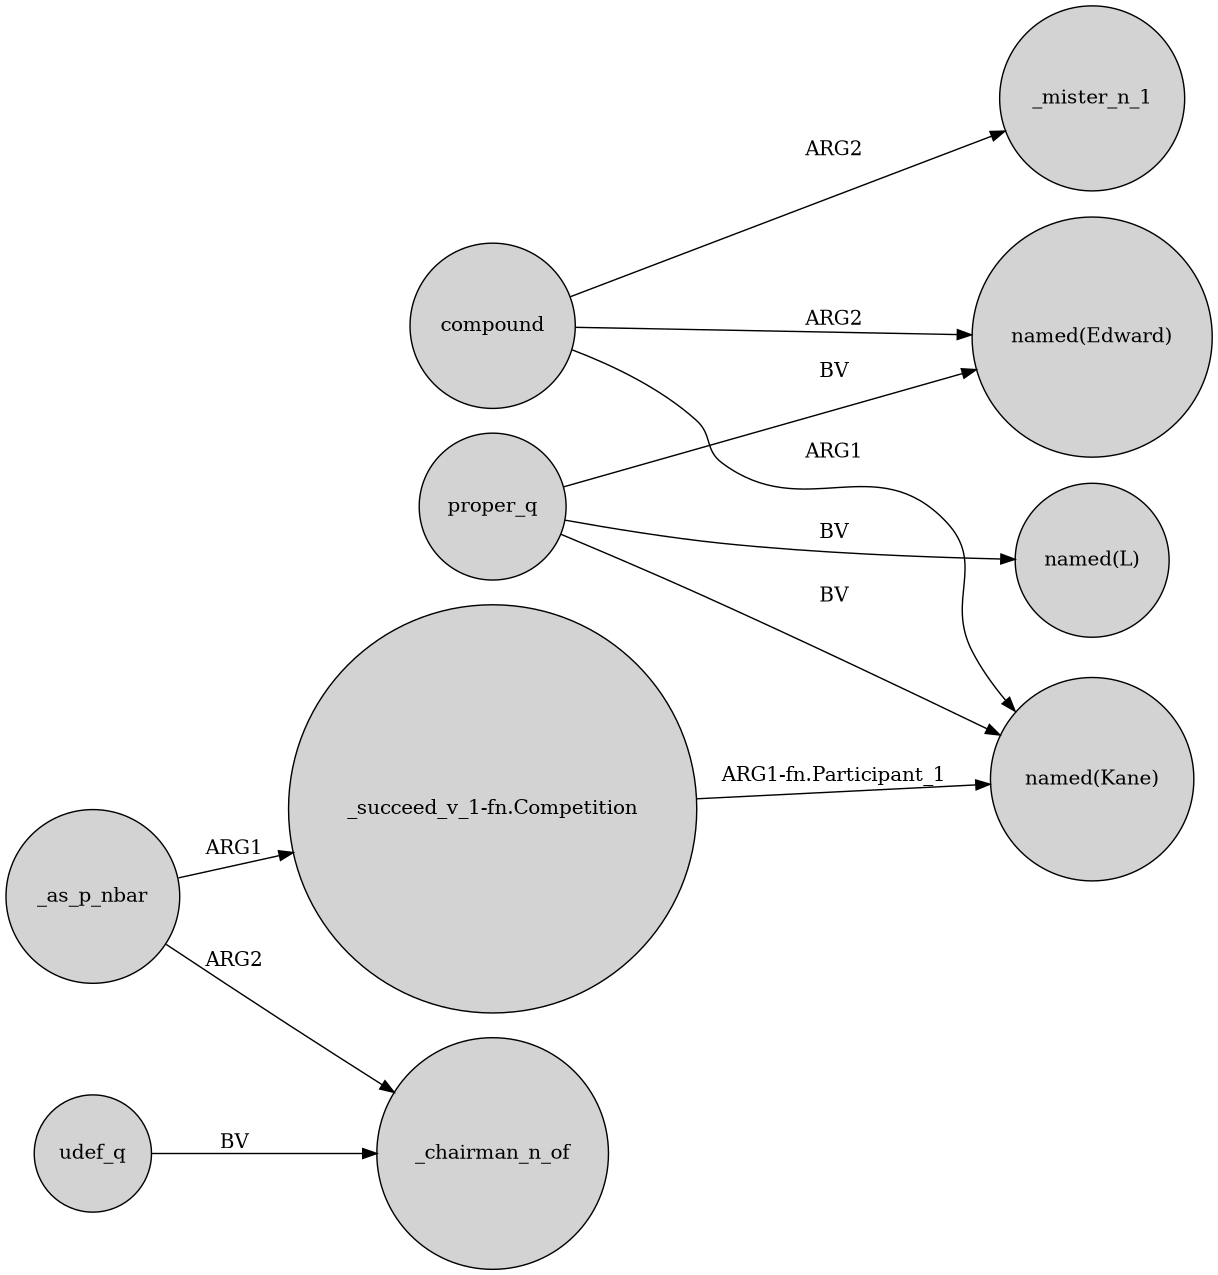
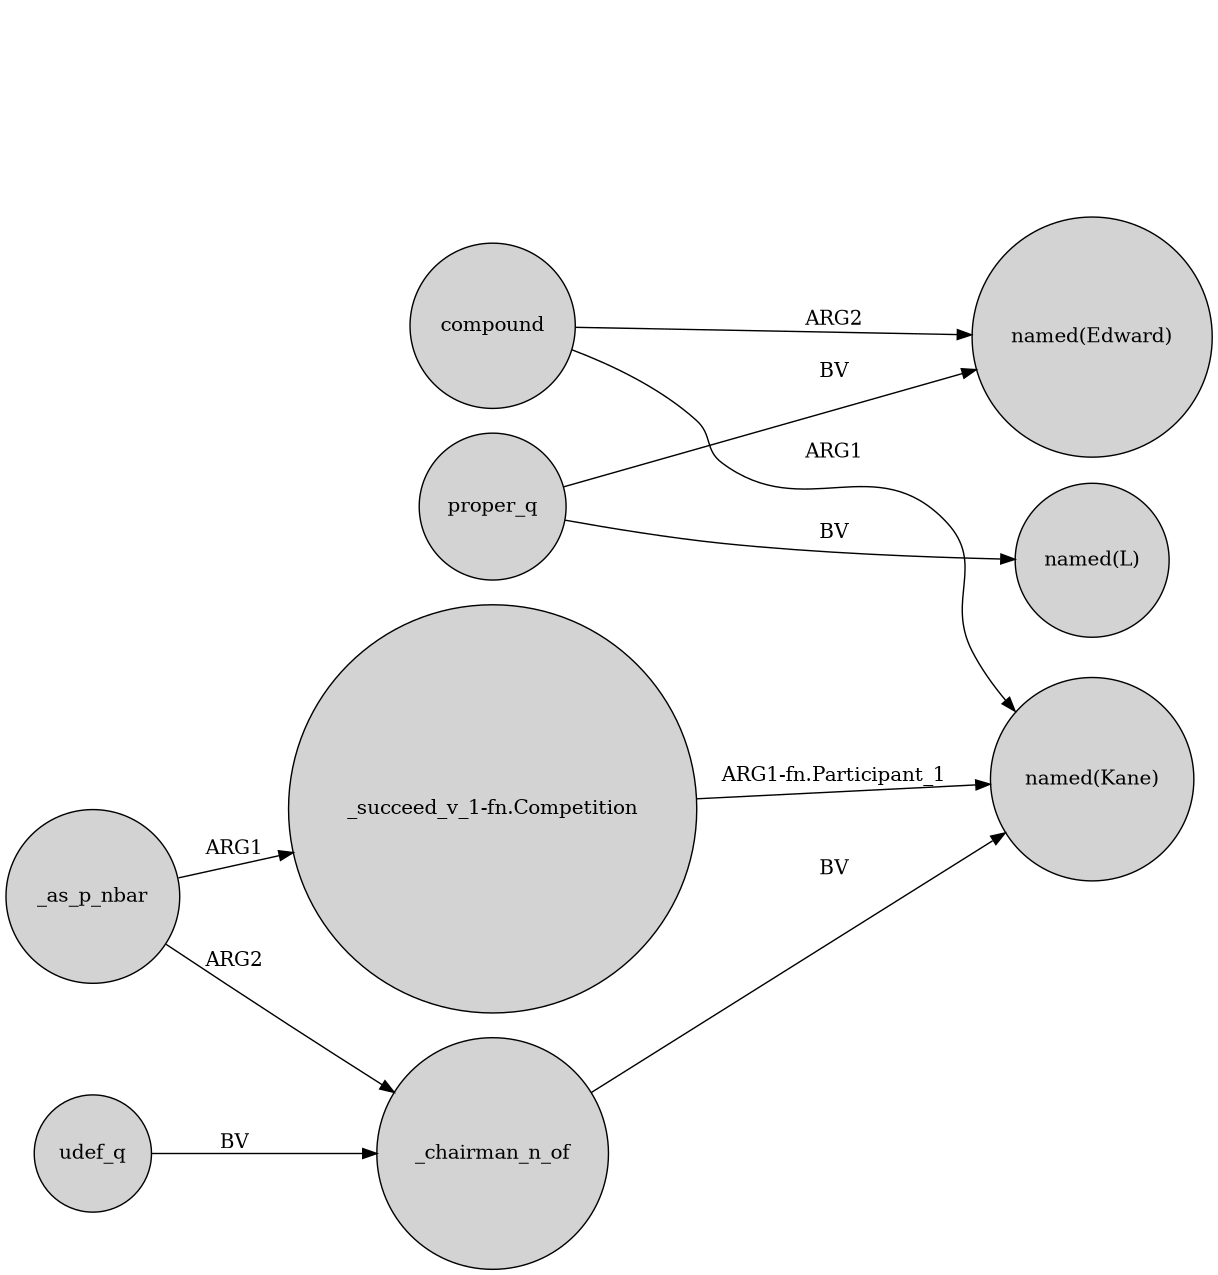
(1092, 98) -> none
(775, 629) -> (792, 967)
